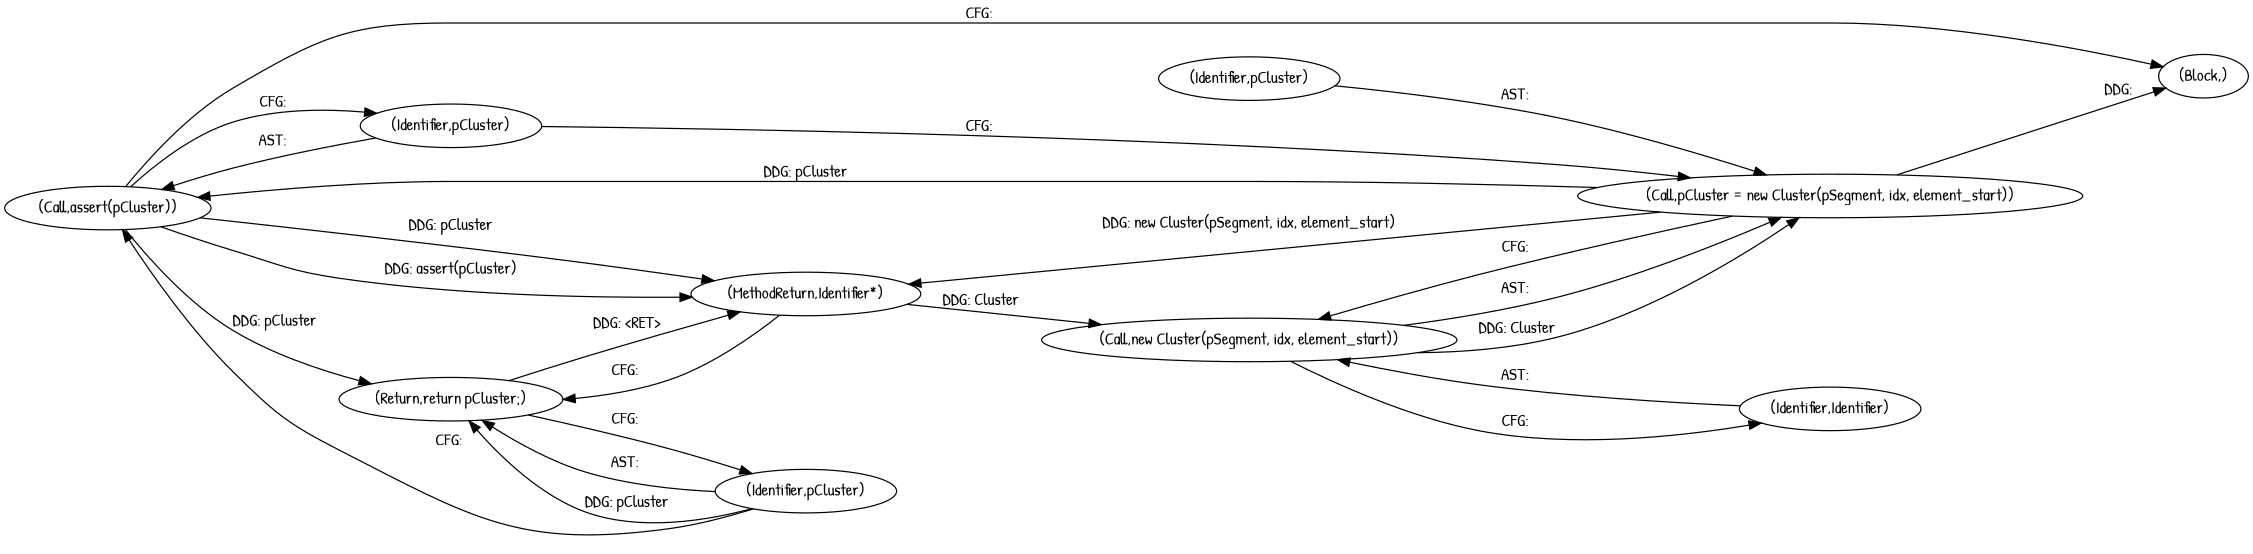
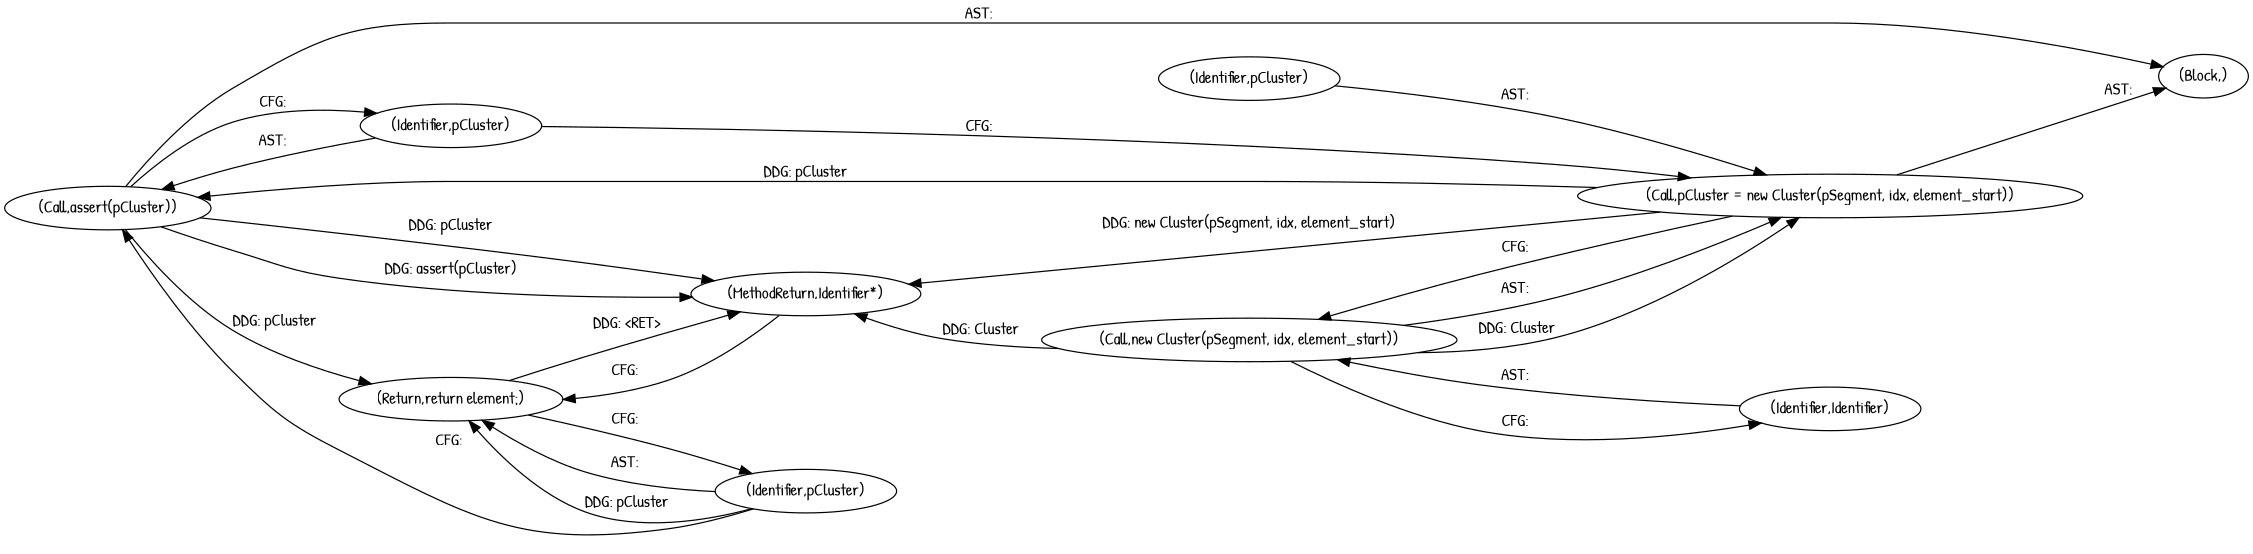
(981, 14) -> (981, 14)
(2121, 90) -> (2121, 90)
(998, 314) -> (961, 341)
(451, 399) -> (451, 399)
